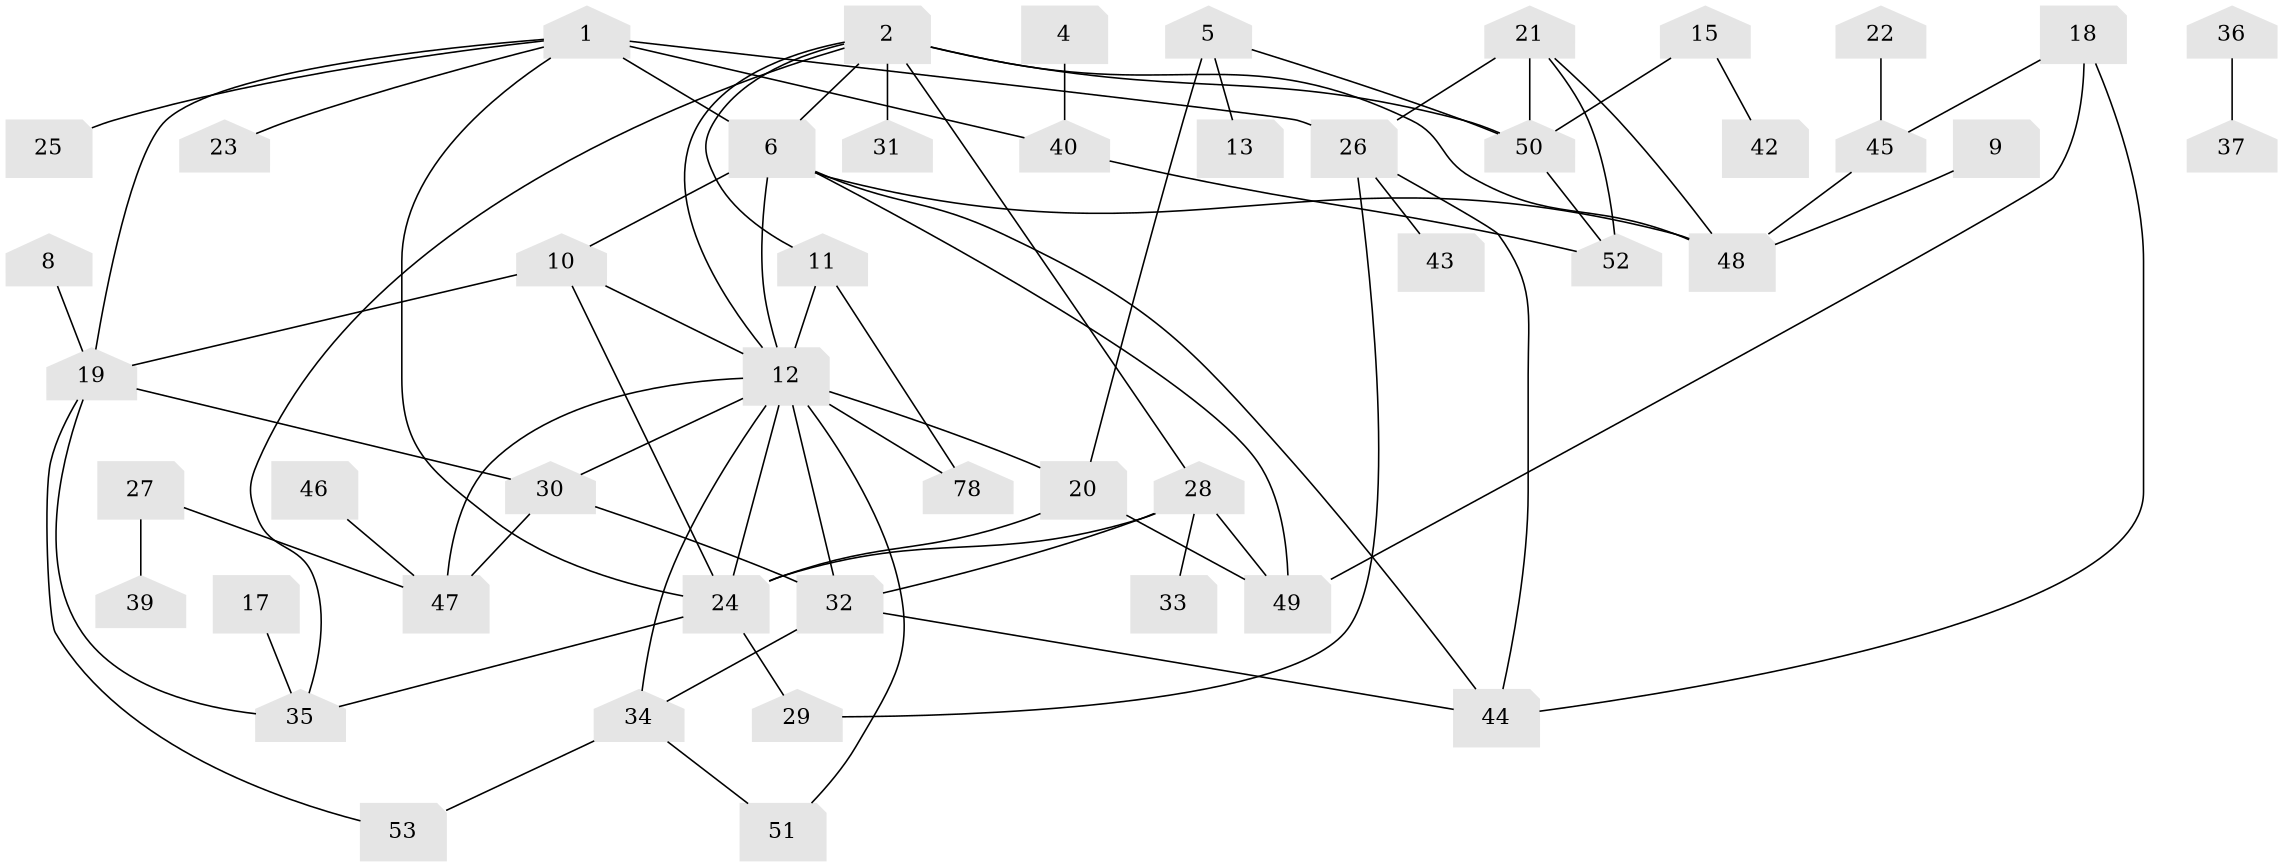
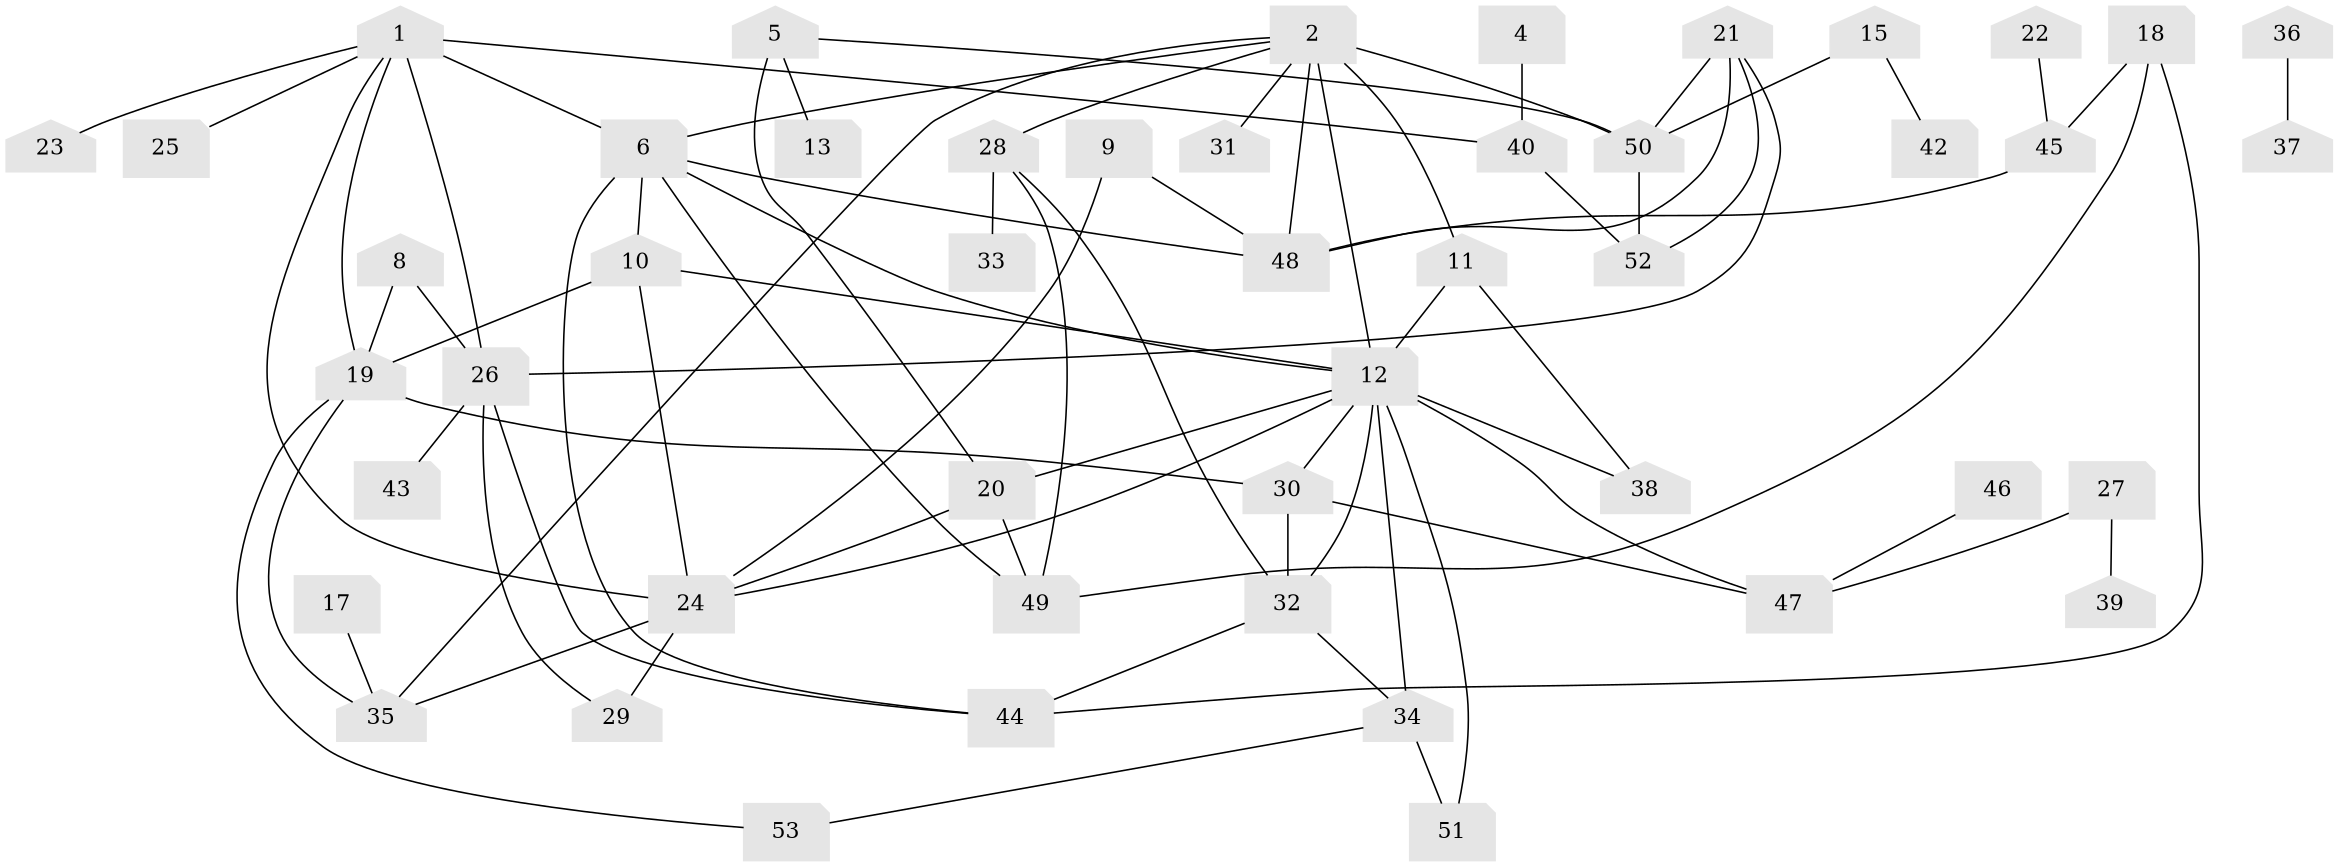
none -> (441, 317)
(968, 490) -> (1645, 490)
(972, 546) -> (949, 403)
